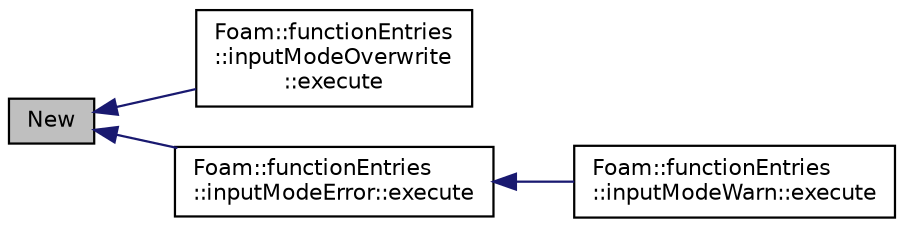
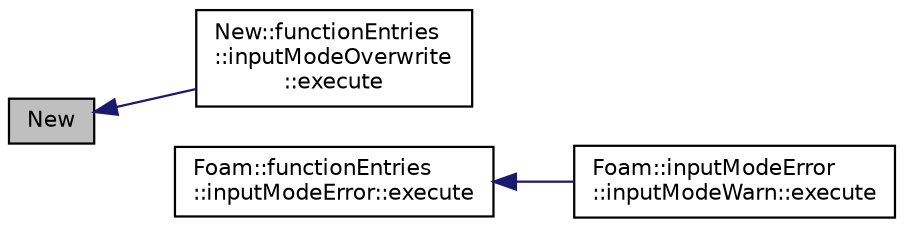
(334, 58) -> (334, 58)
(147, 141) -> none
(735, 182) -> (735, 182)
